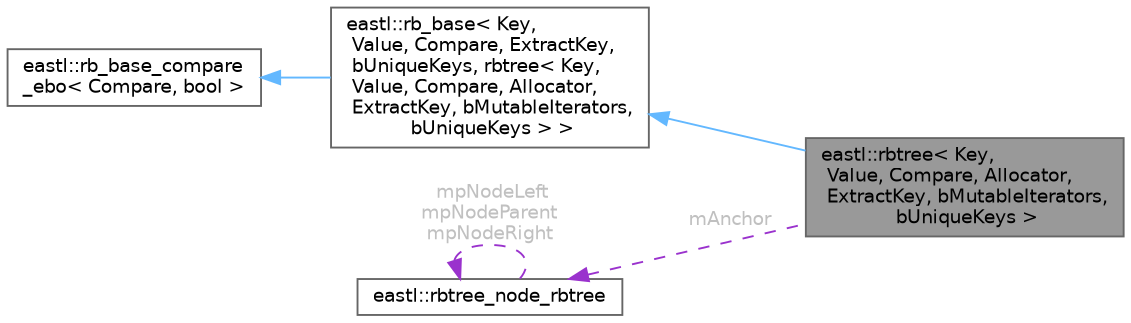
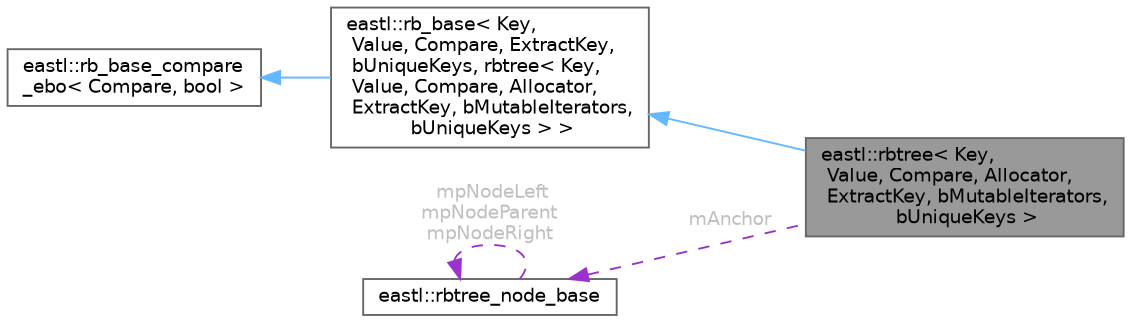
(490, 297) -> (490, 297)
